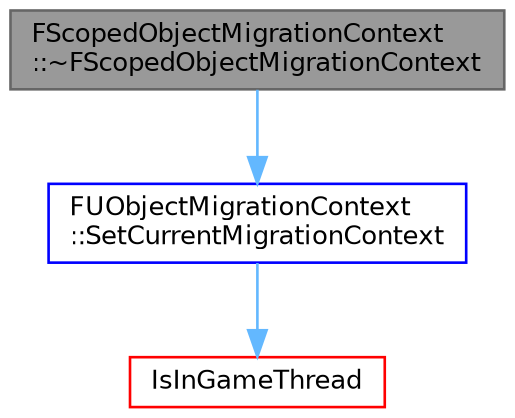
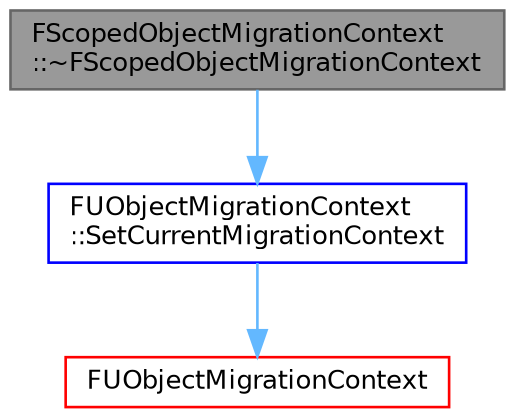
(257, 382) -> (257, 382)
